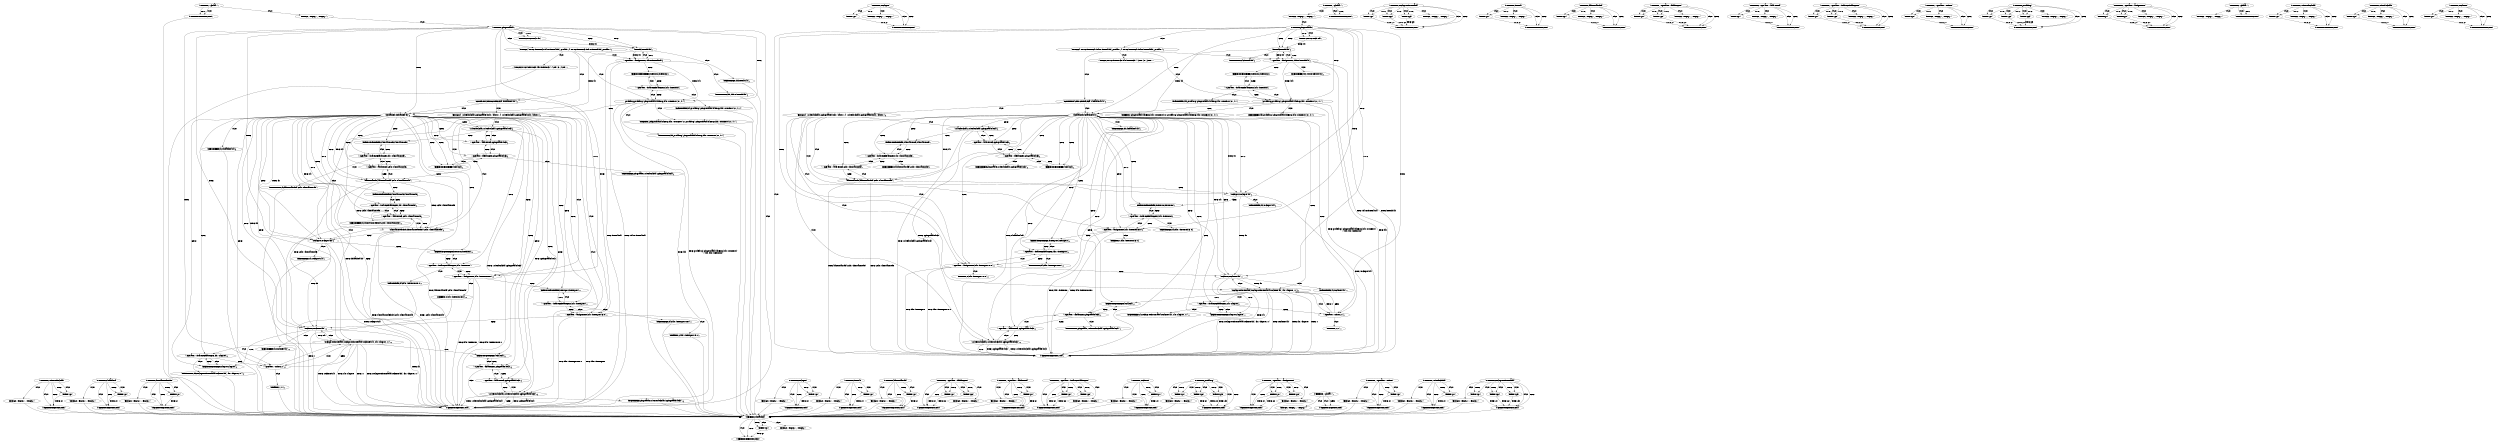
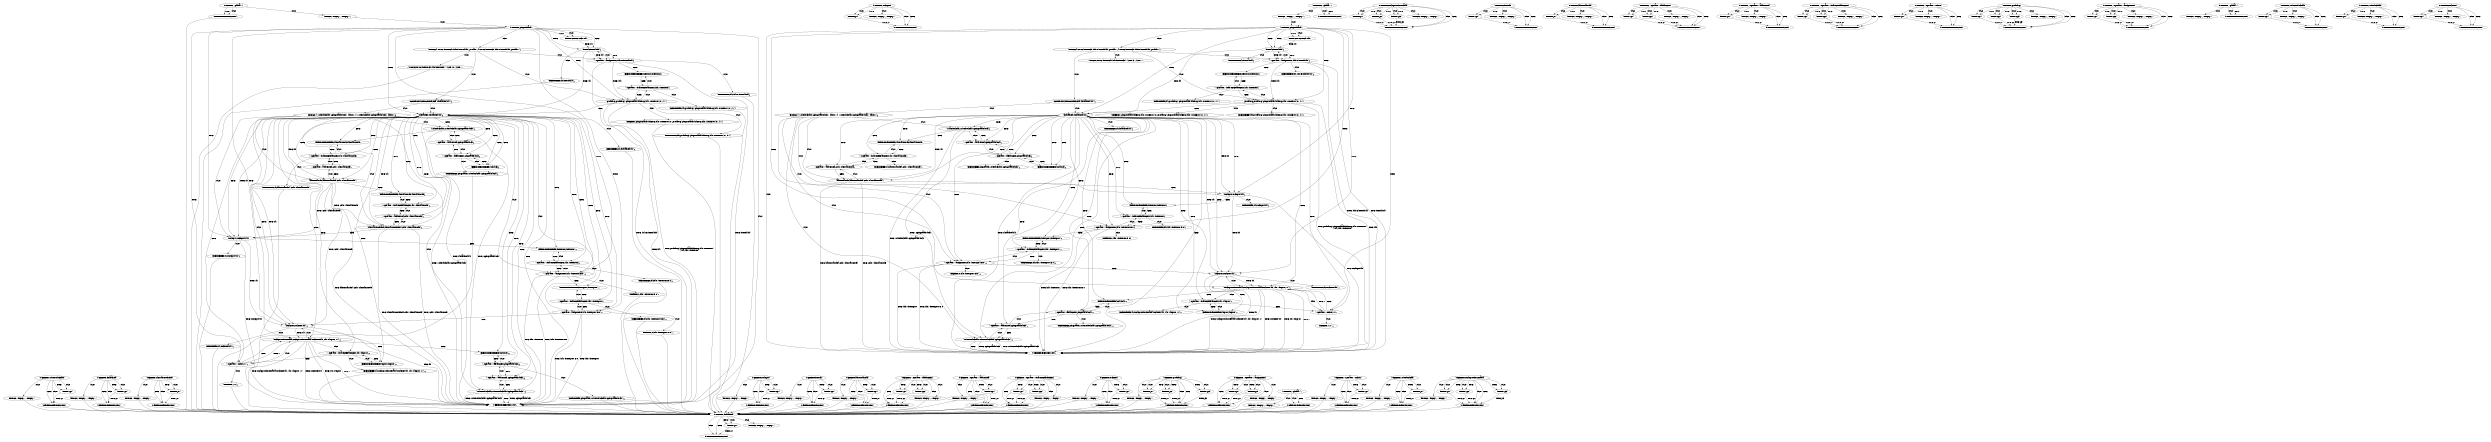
(375, 223) -> none
